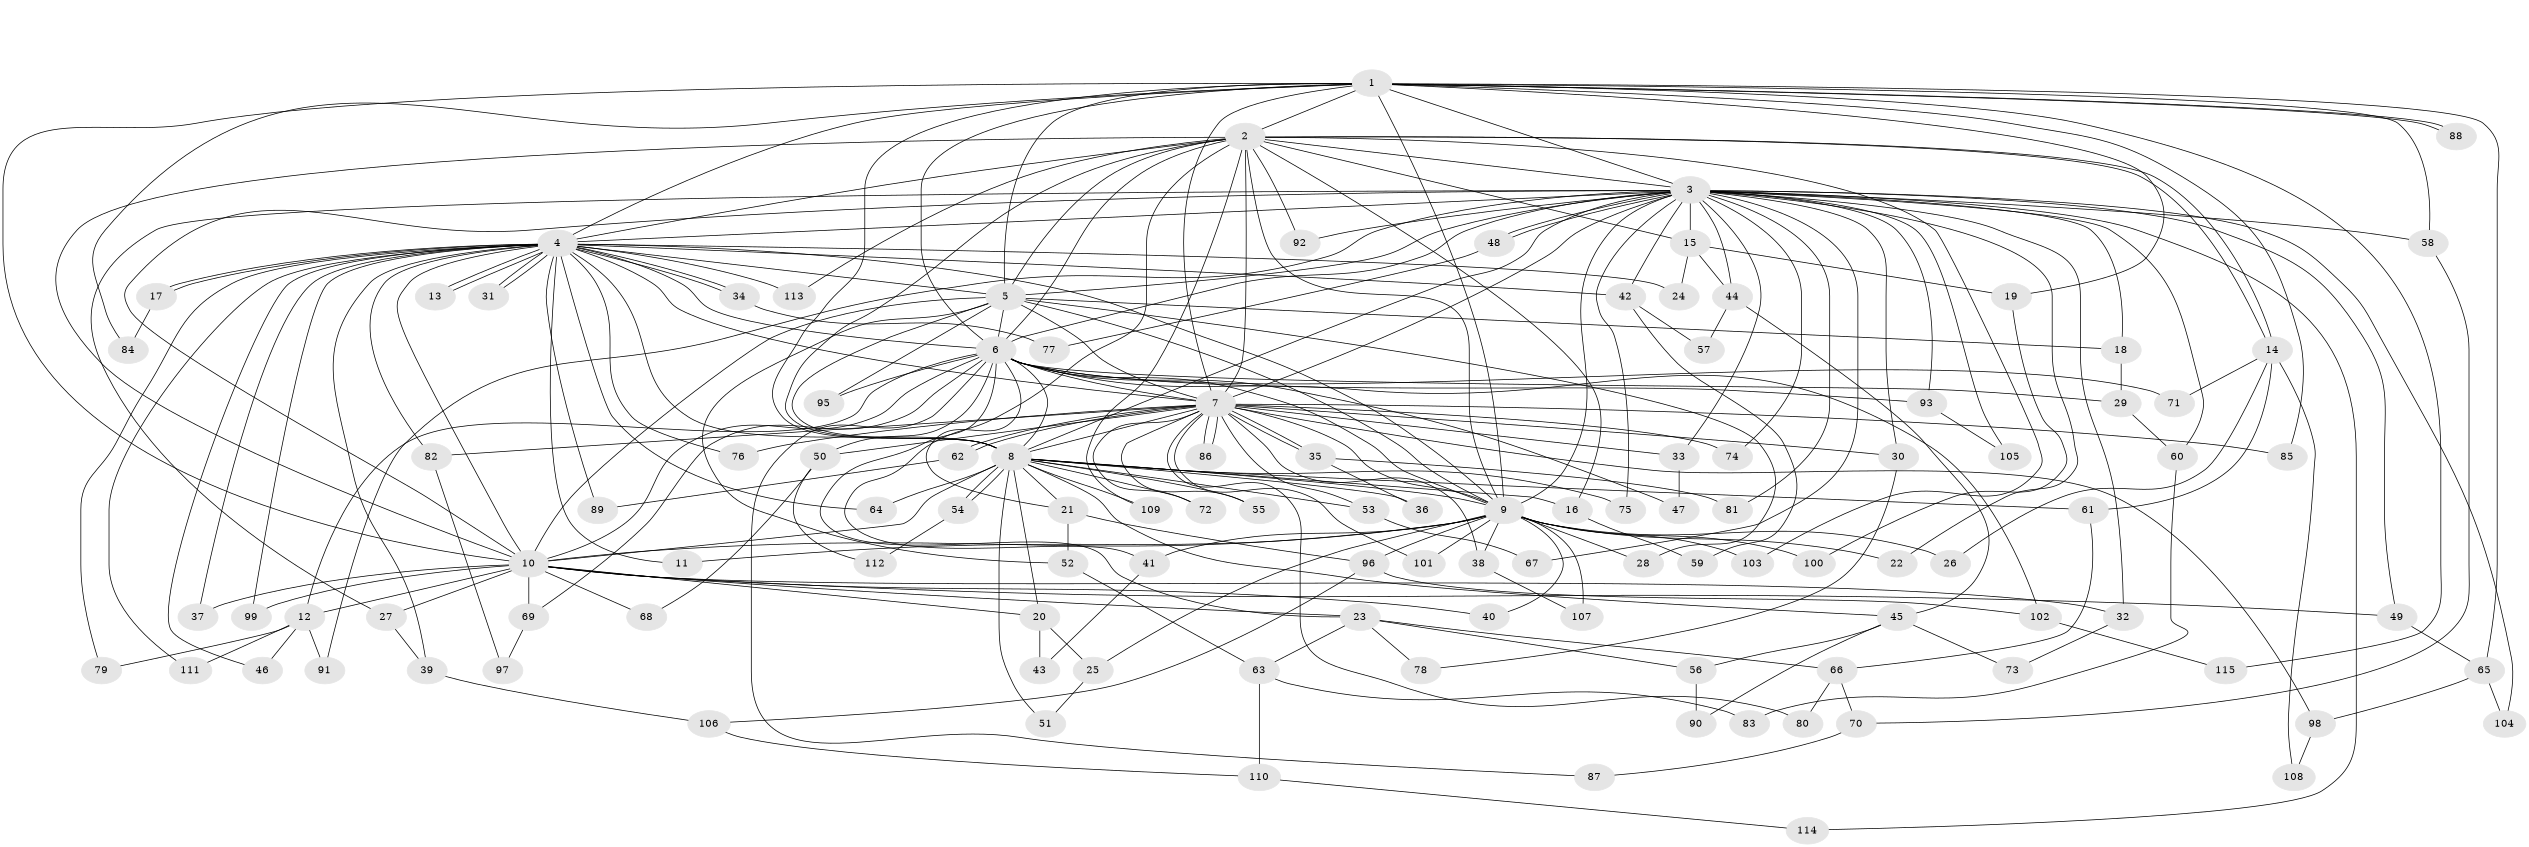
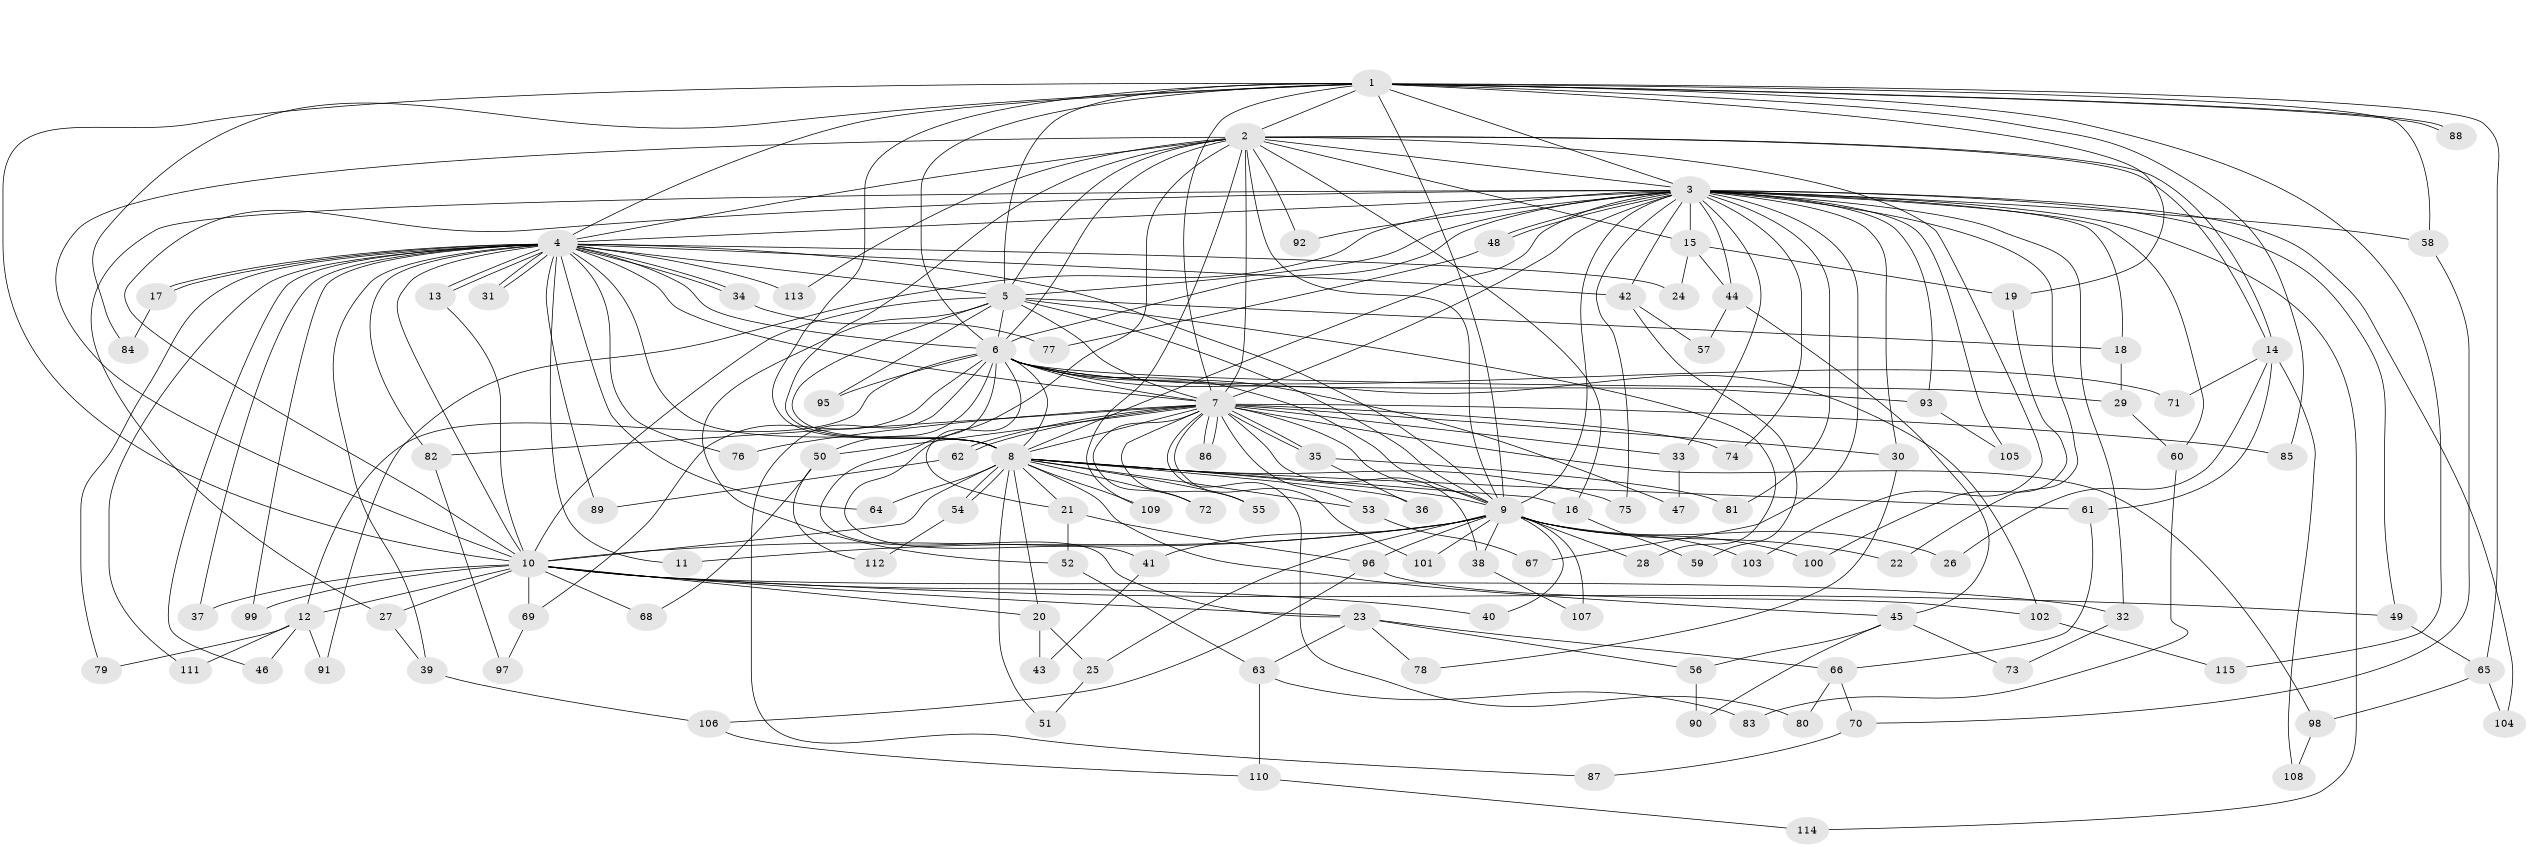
(677, 451) -> (501, 416)
